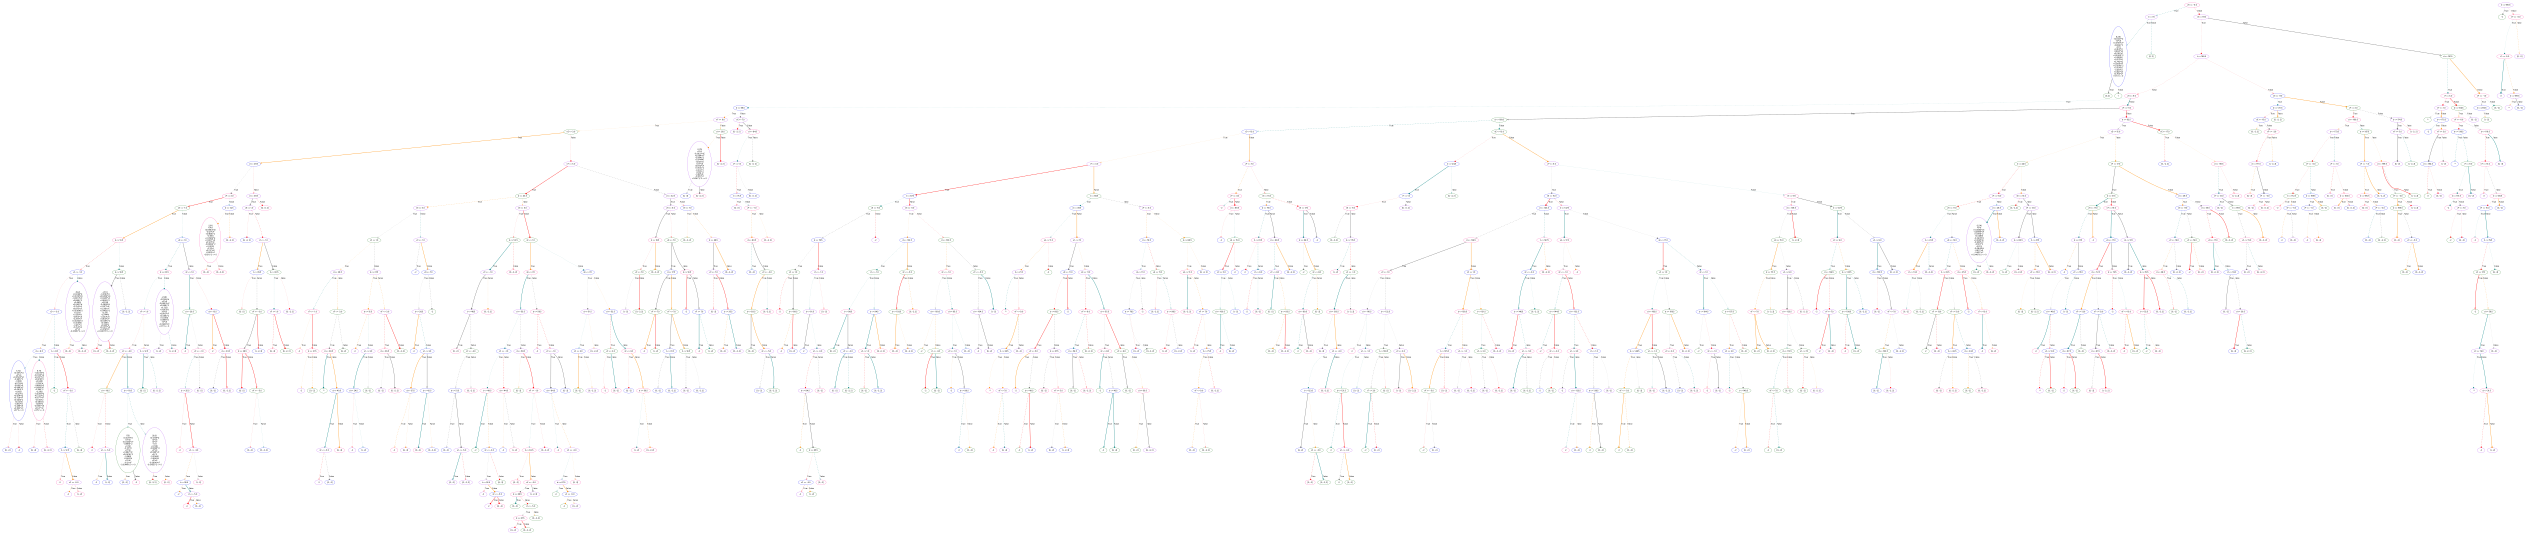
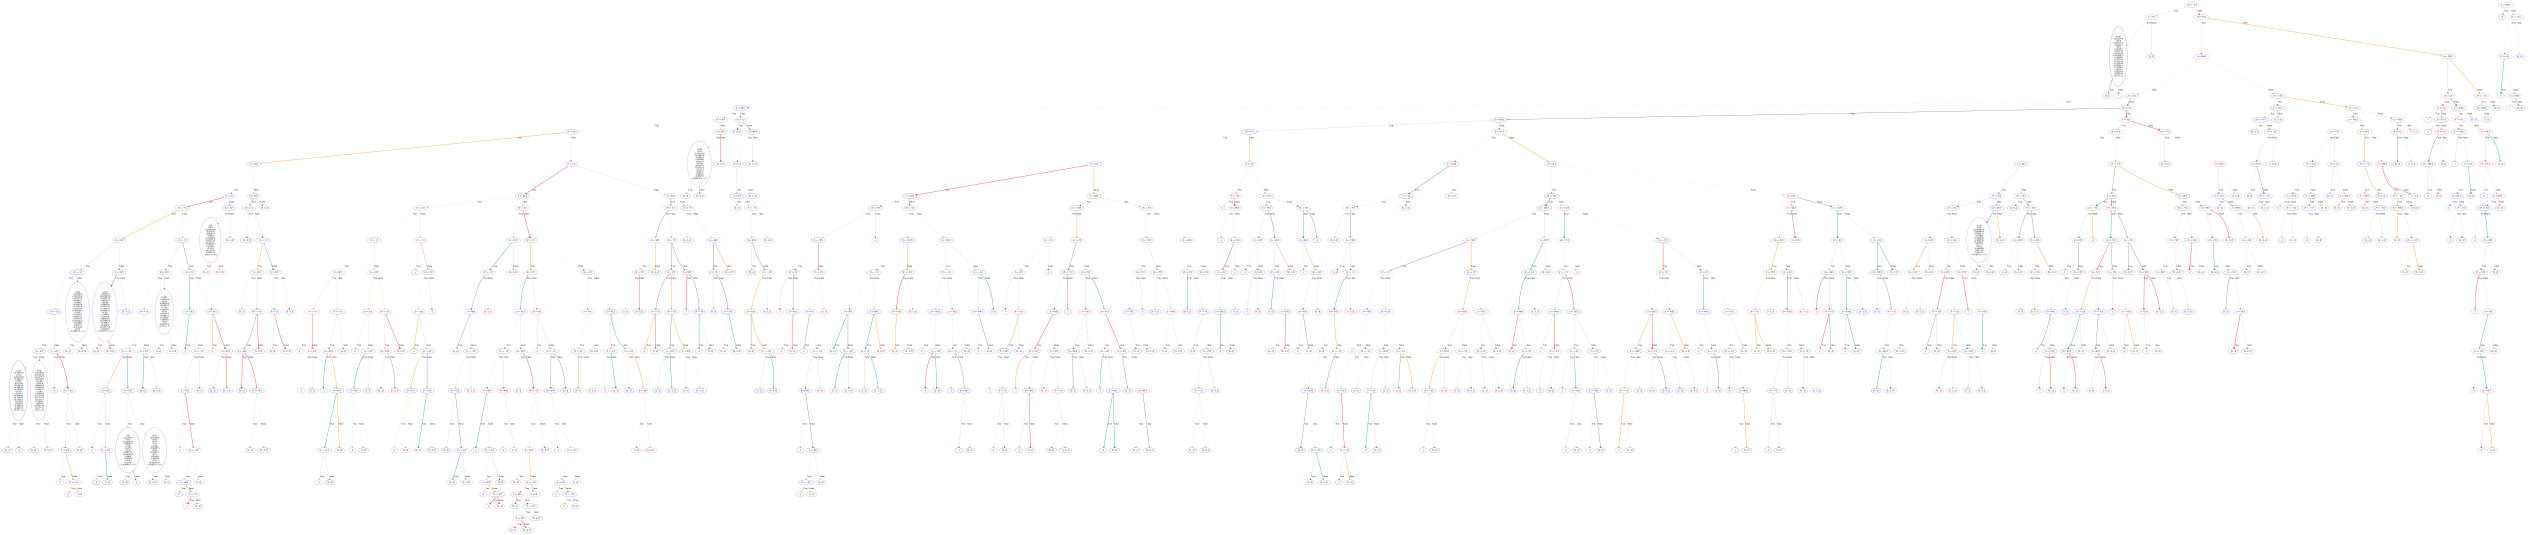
(2324, 37) -> (2324, 37)
(2344, 125) -> none
